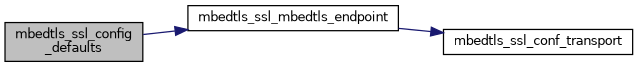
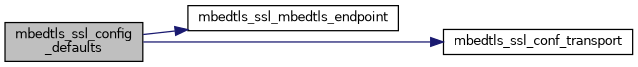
(415, 30) -> (287, 42)
